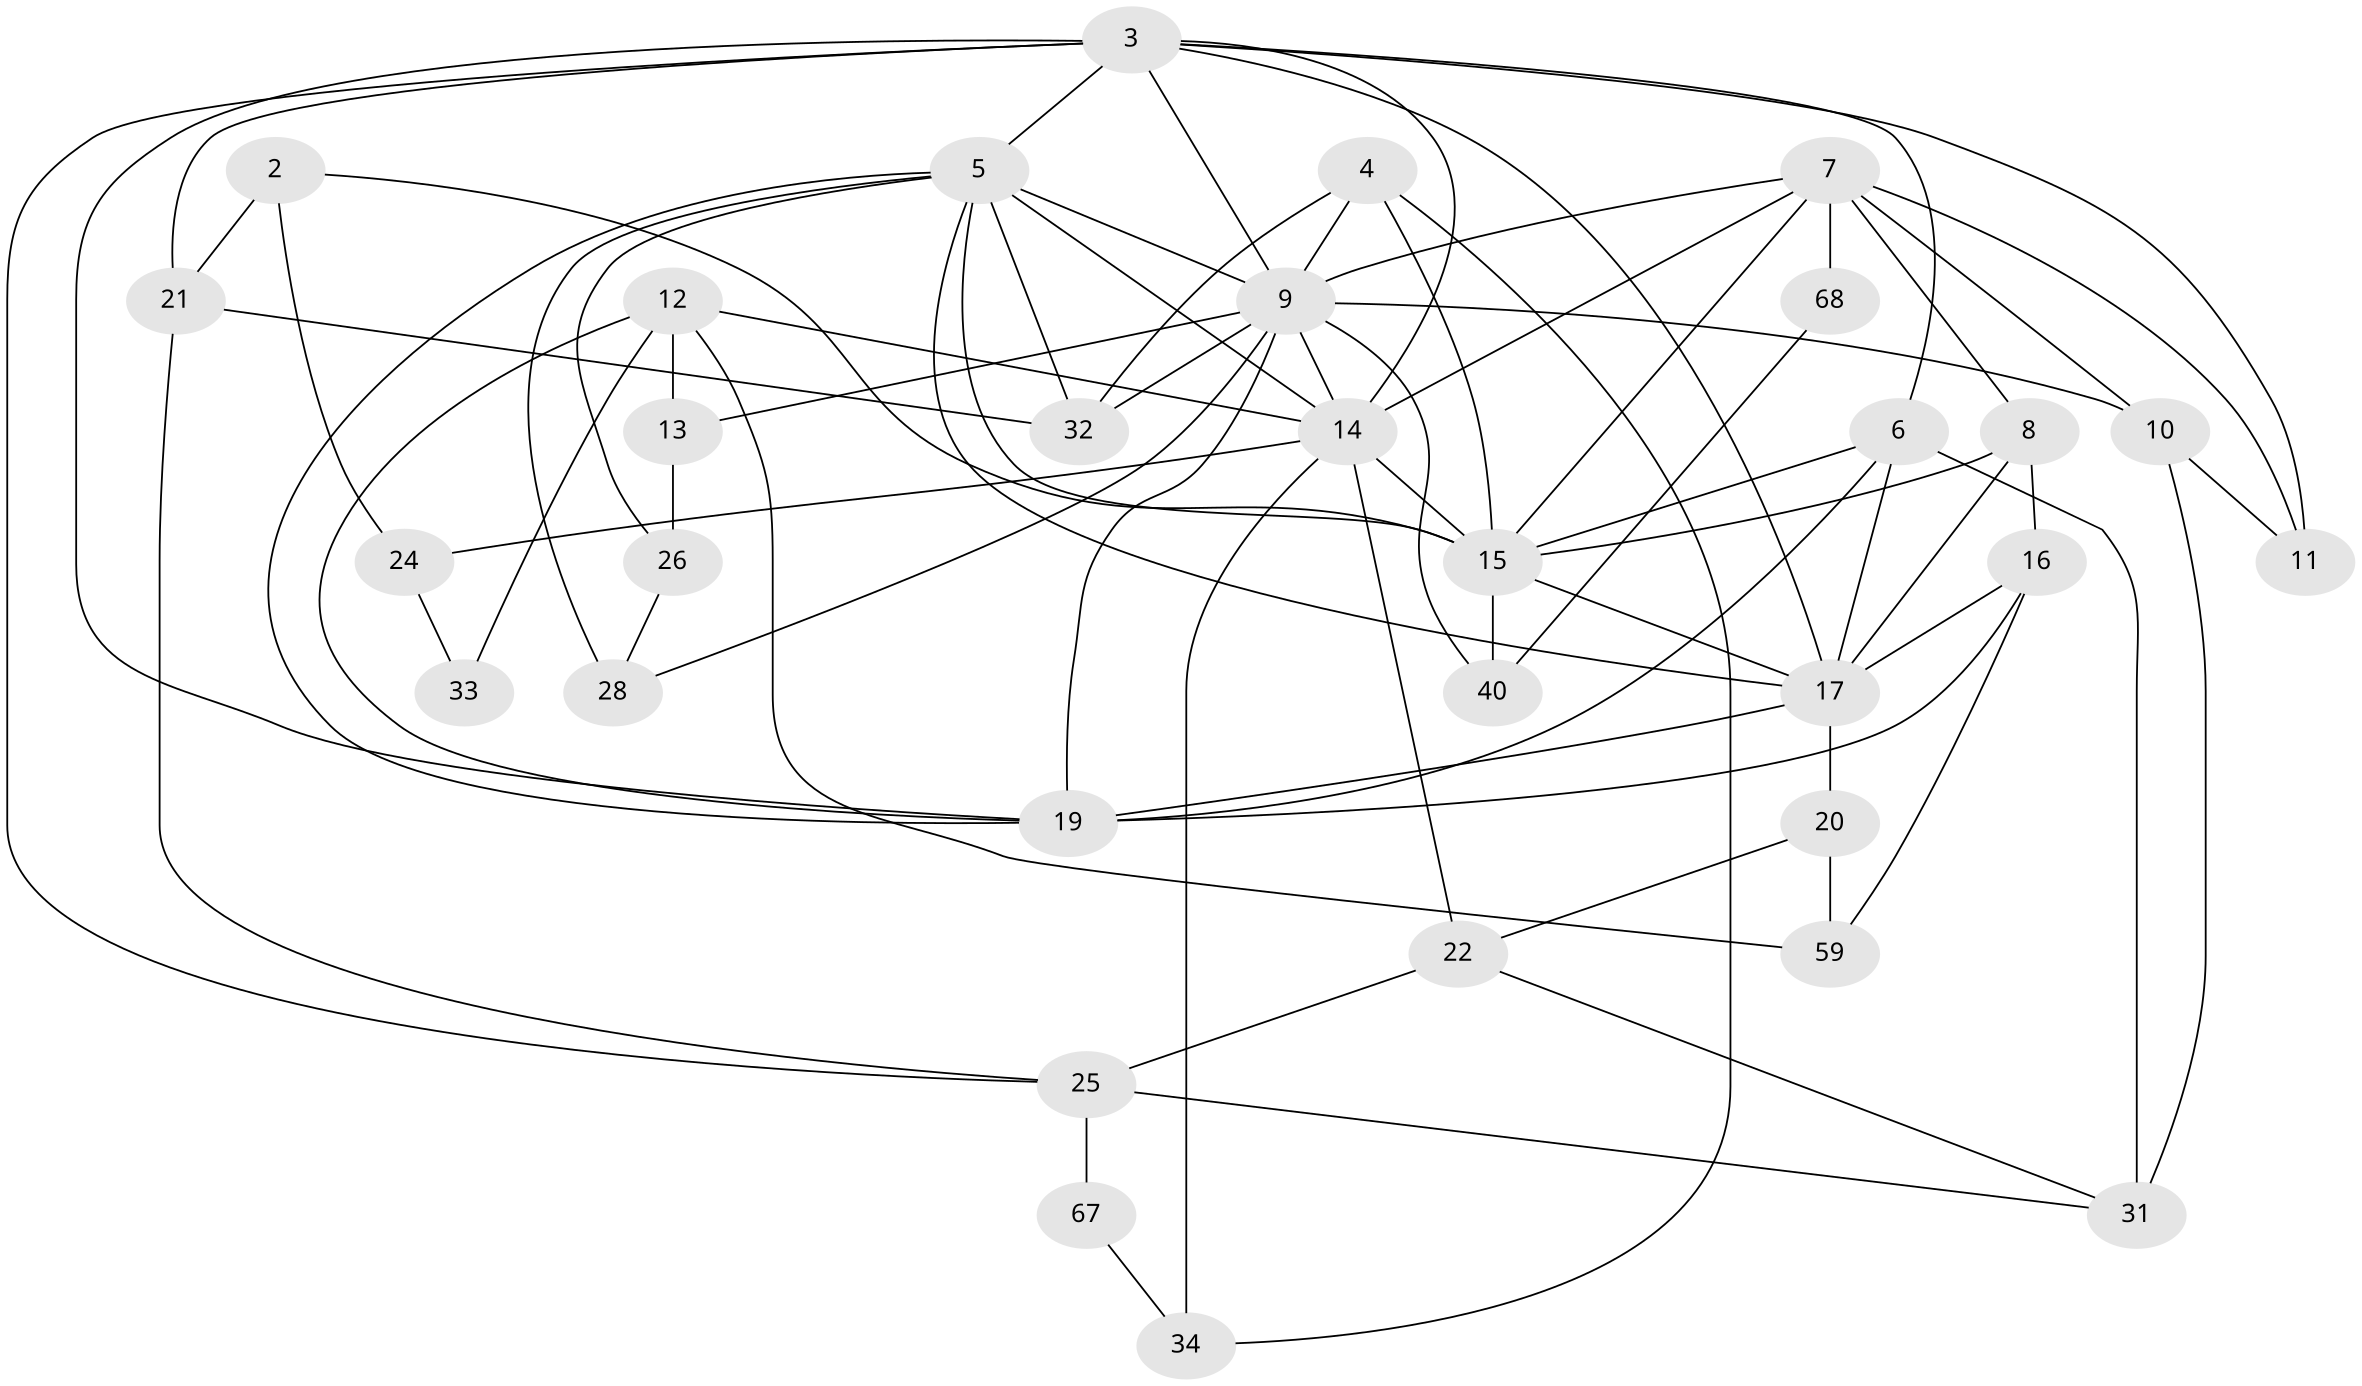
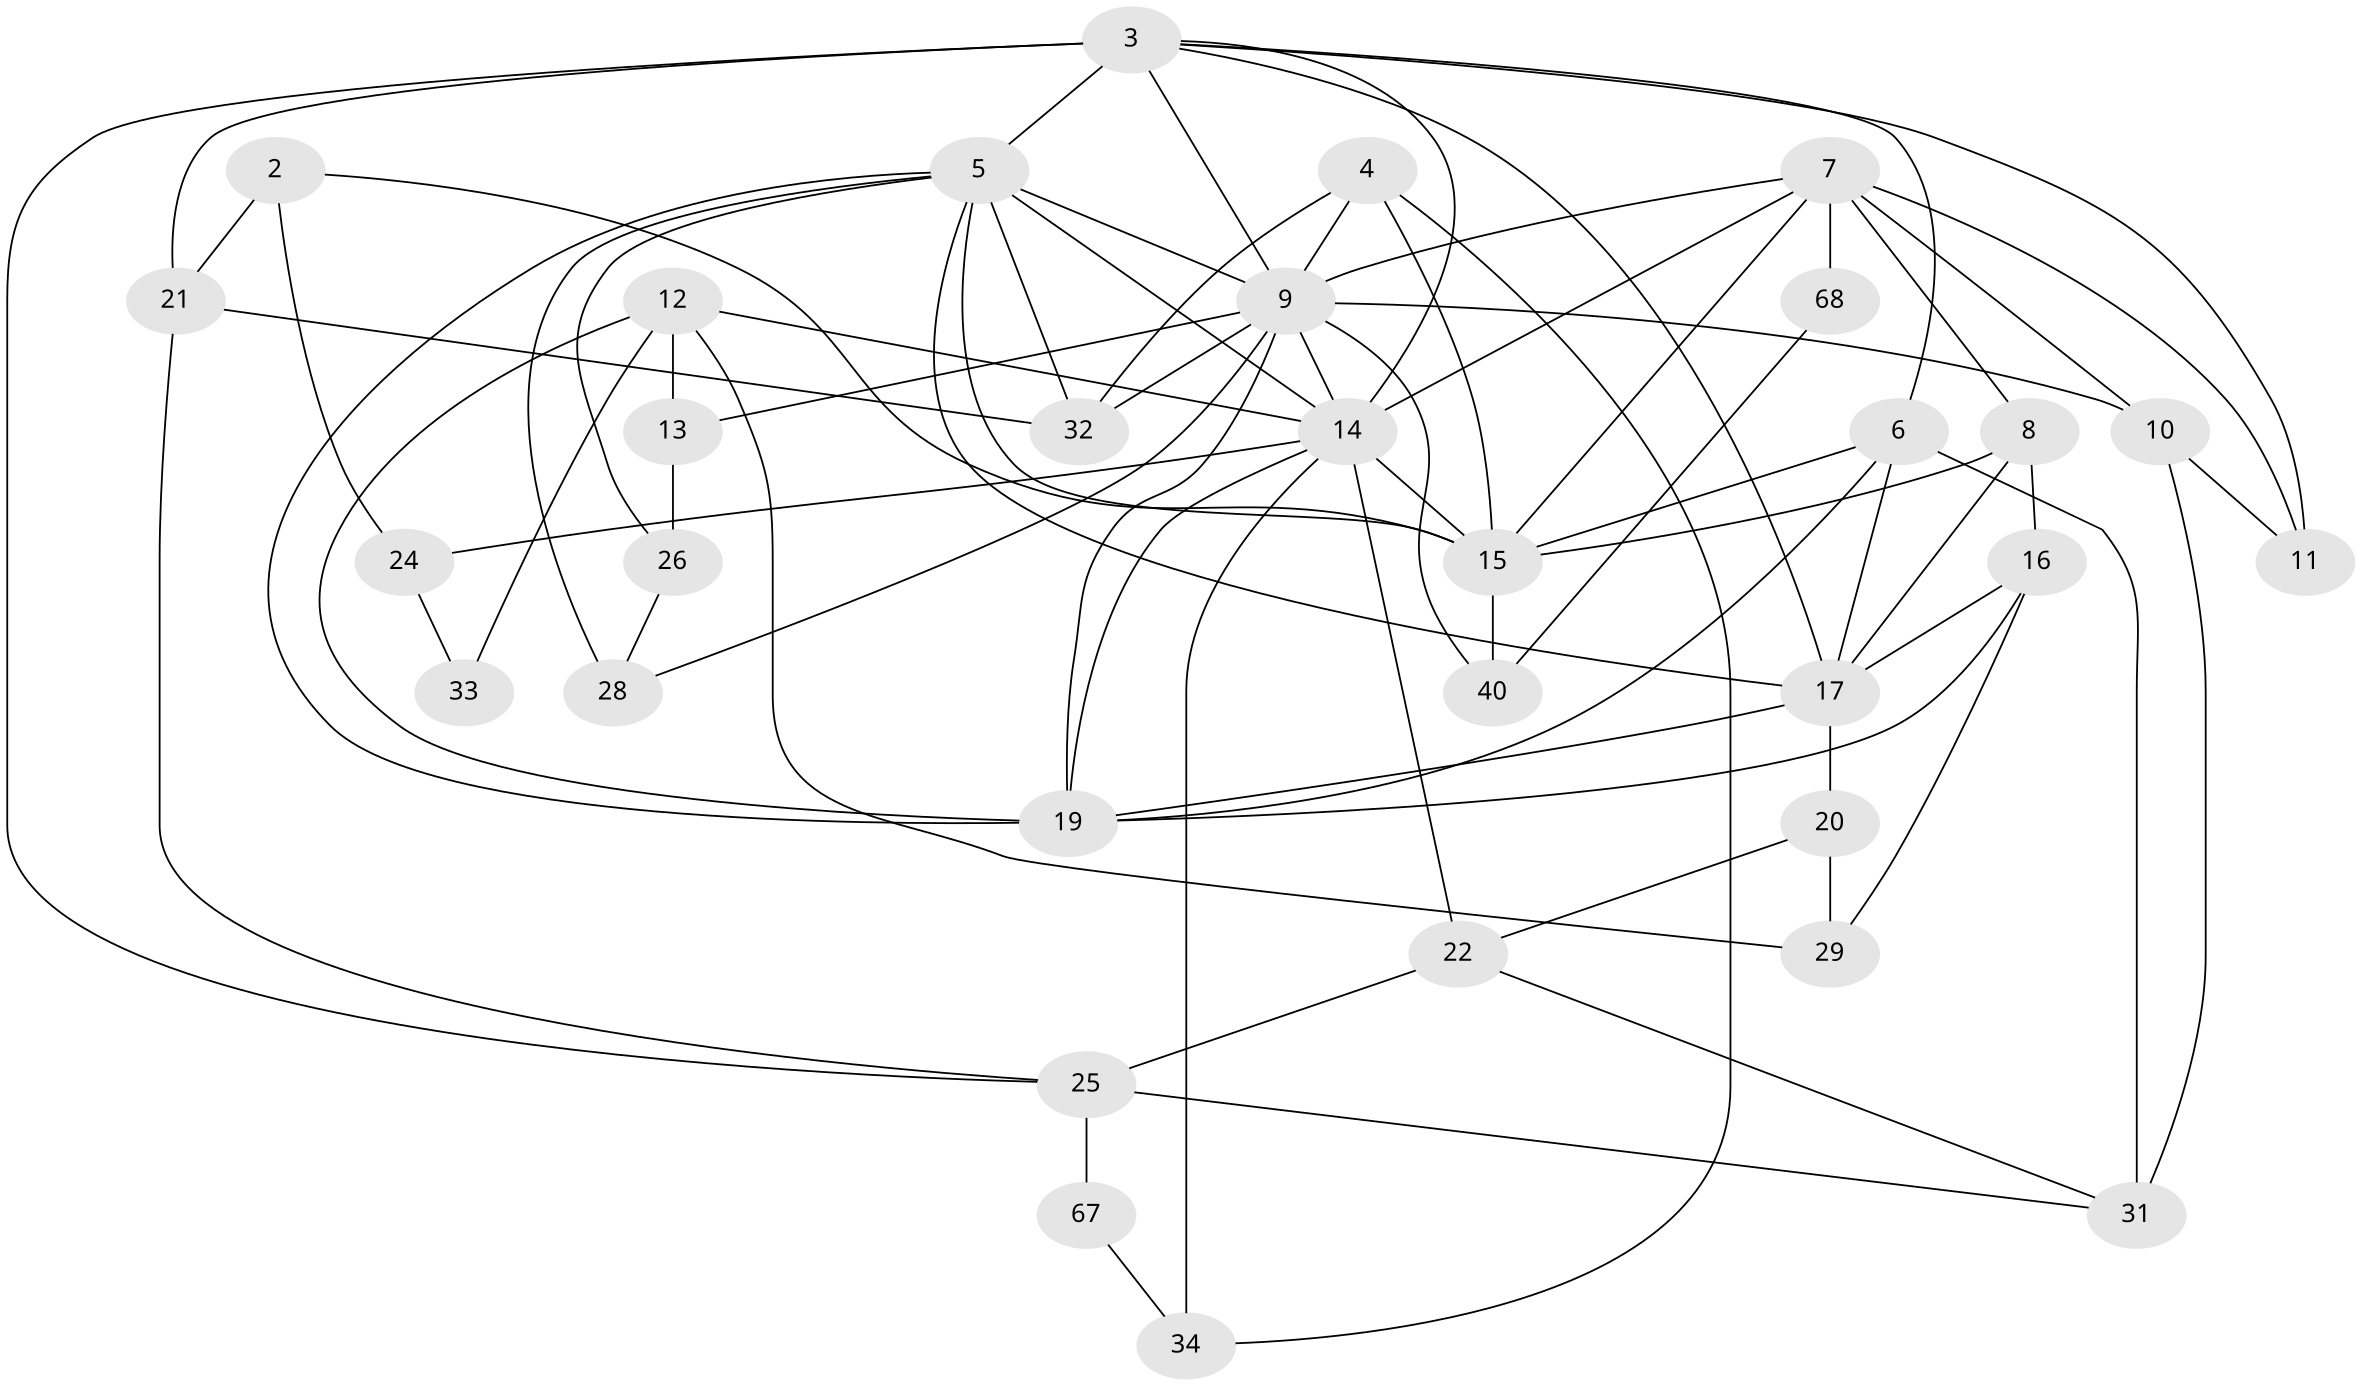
(76, 386) -> (1130, 577)
(1662, 628) -> none
(1830, 954) -> (1830, 954)
